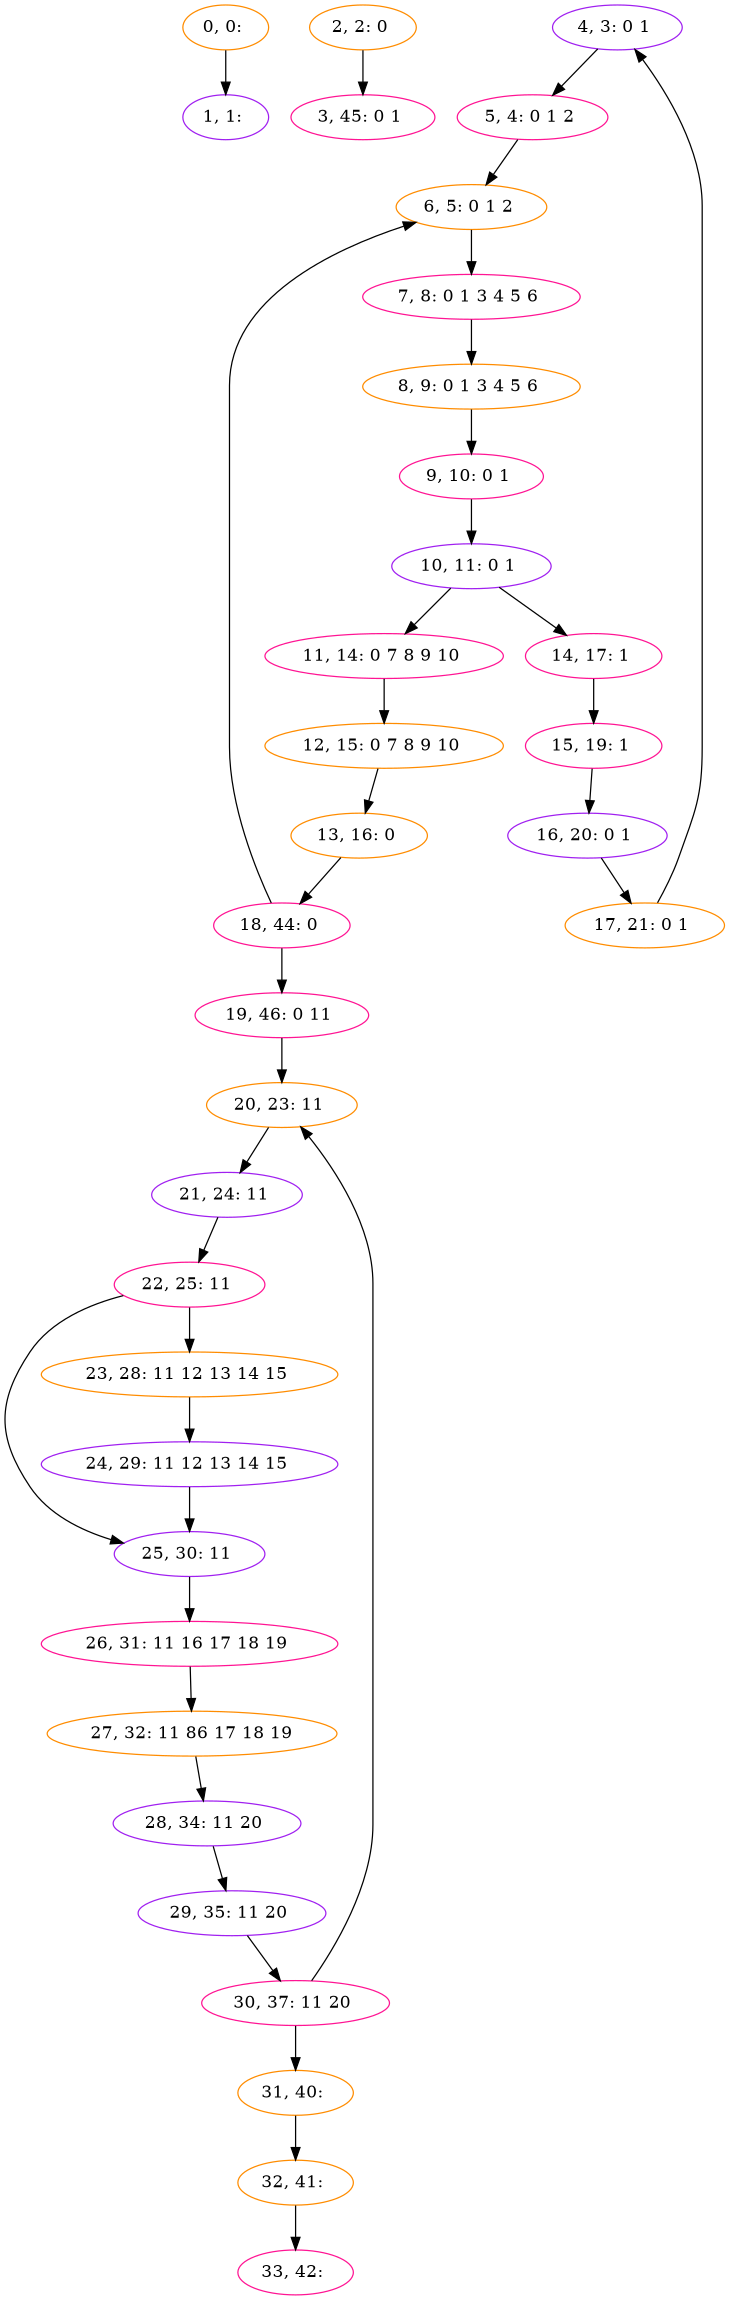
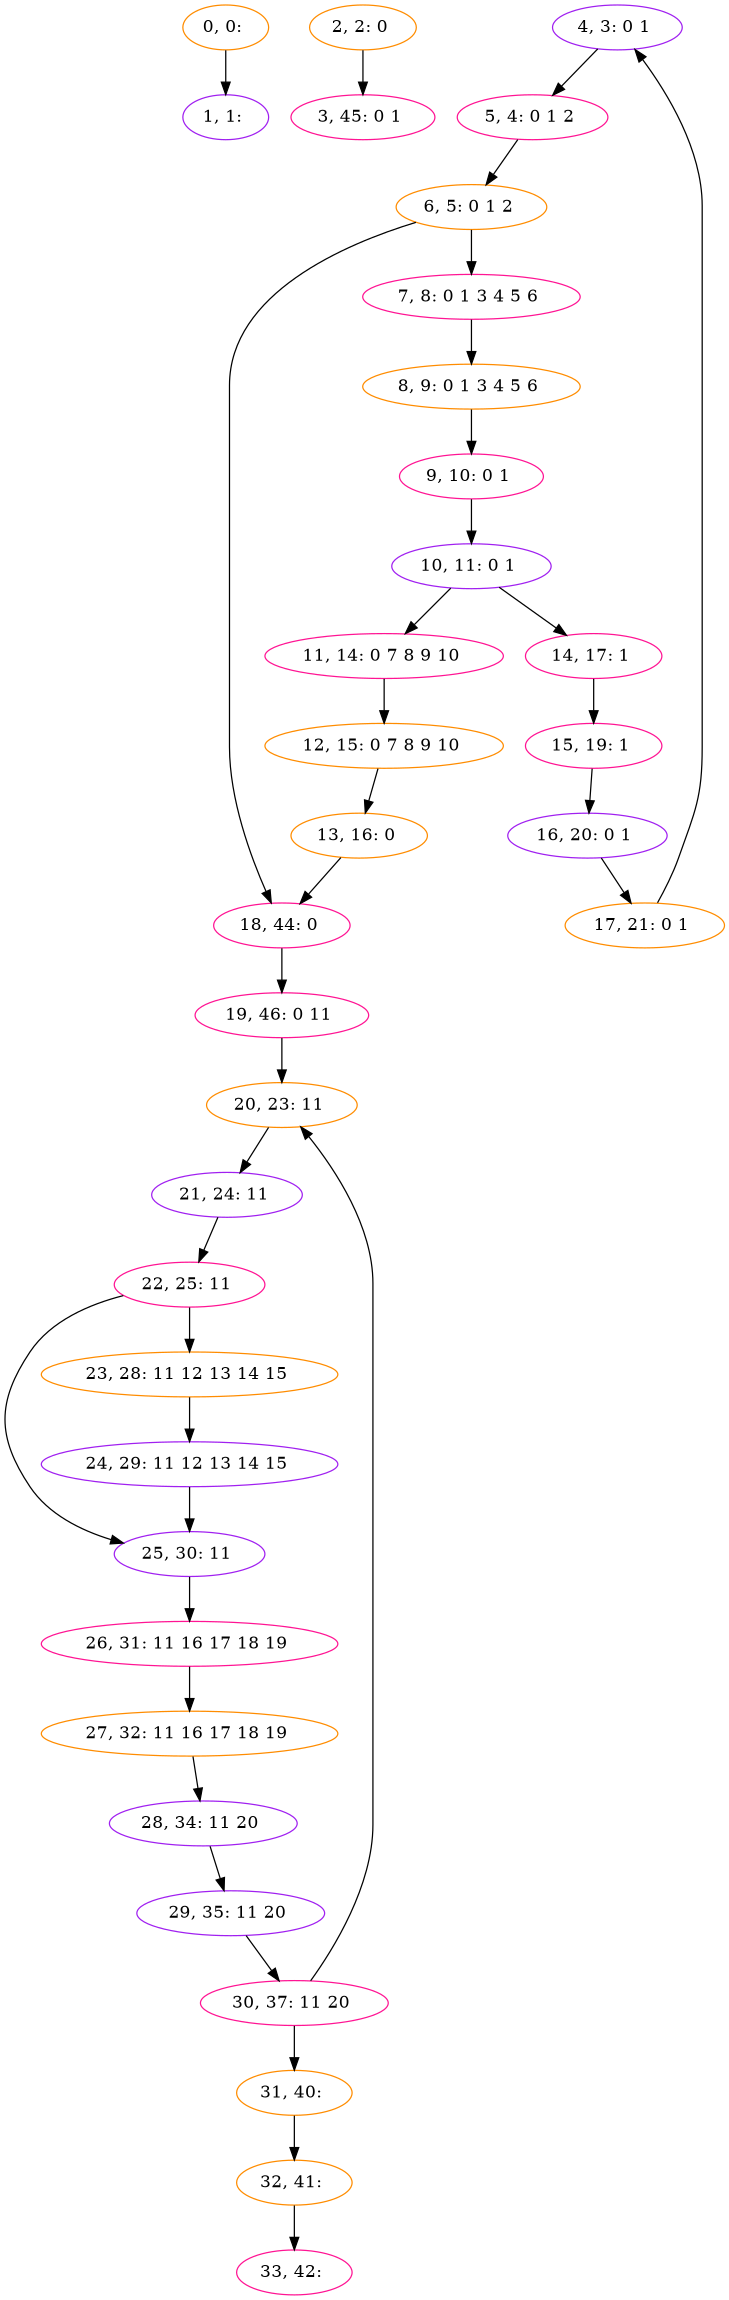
(229, 522) -> (229, 509)
(192, 1734) -> (190, 1734)
